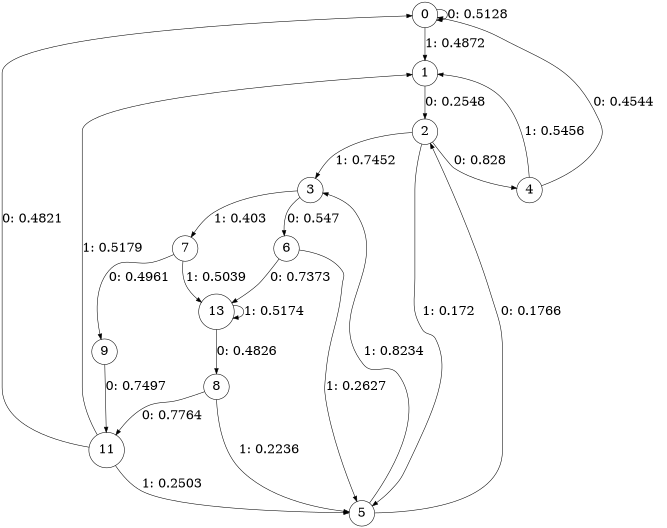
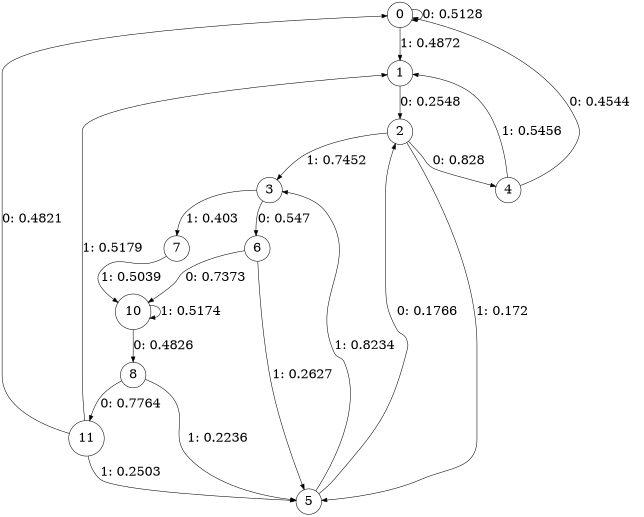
(216, 312) -> (133, 312)
(105, 352) -> none
